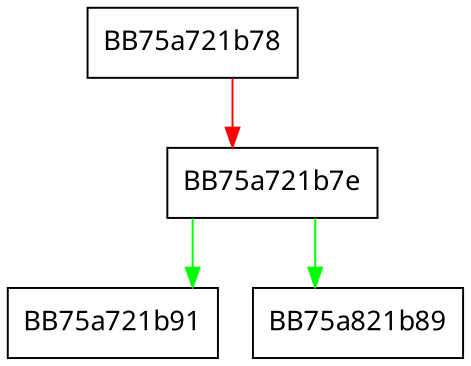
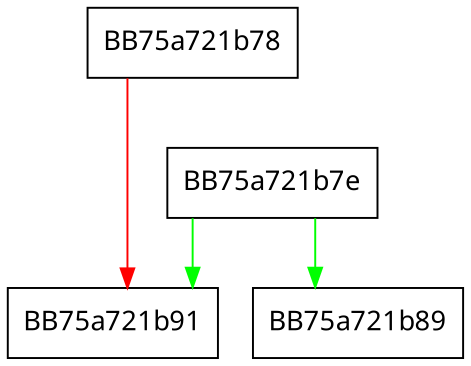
(233, 103) -> (127, 173)
(358, 323) -> (358, 323)
